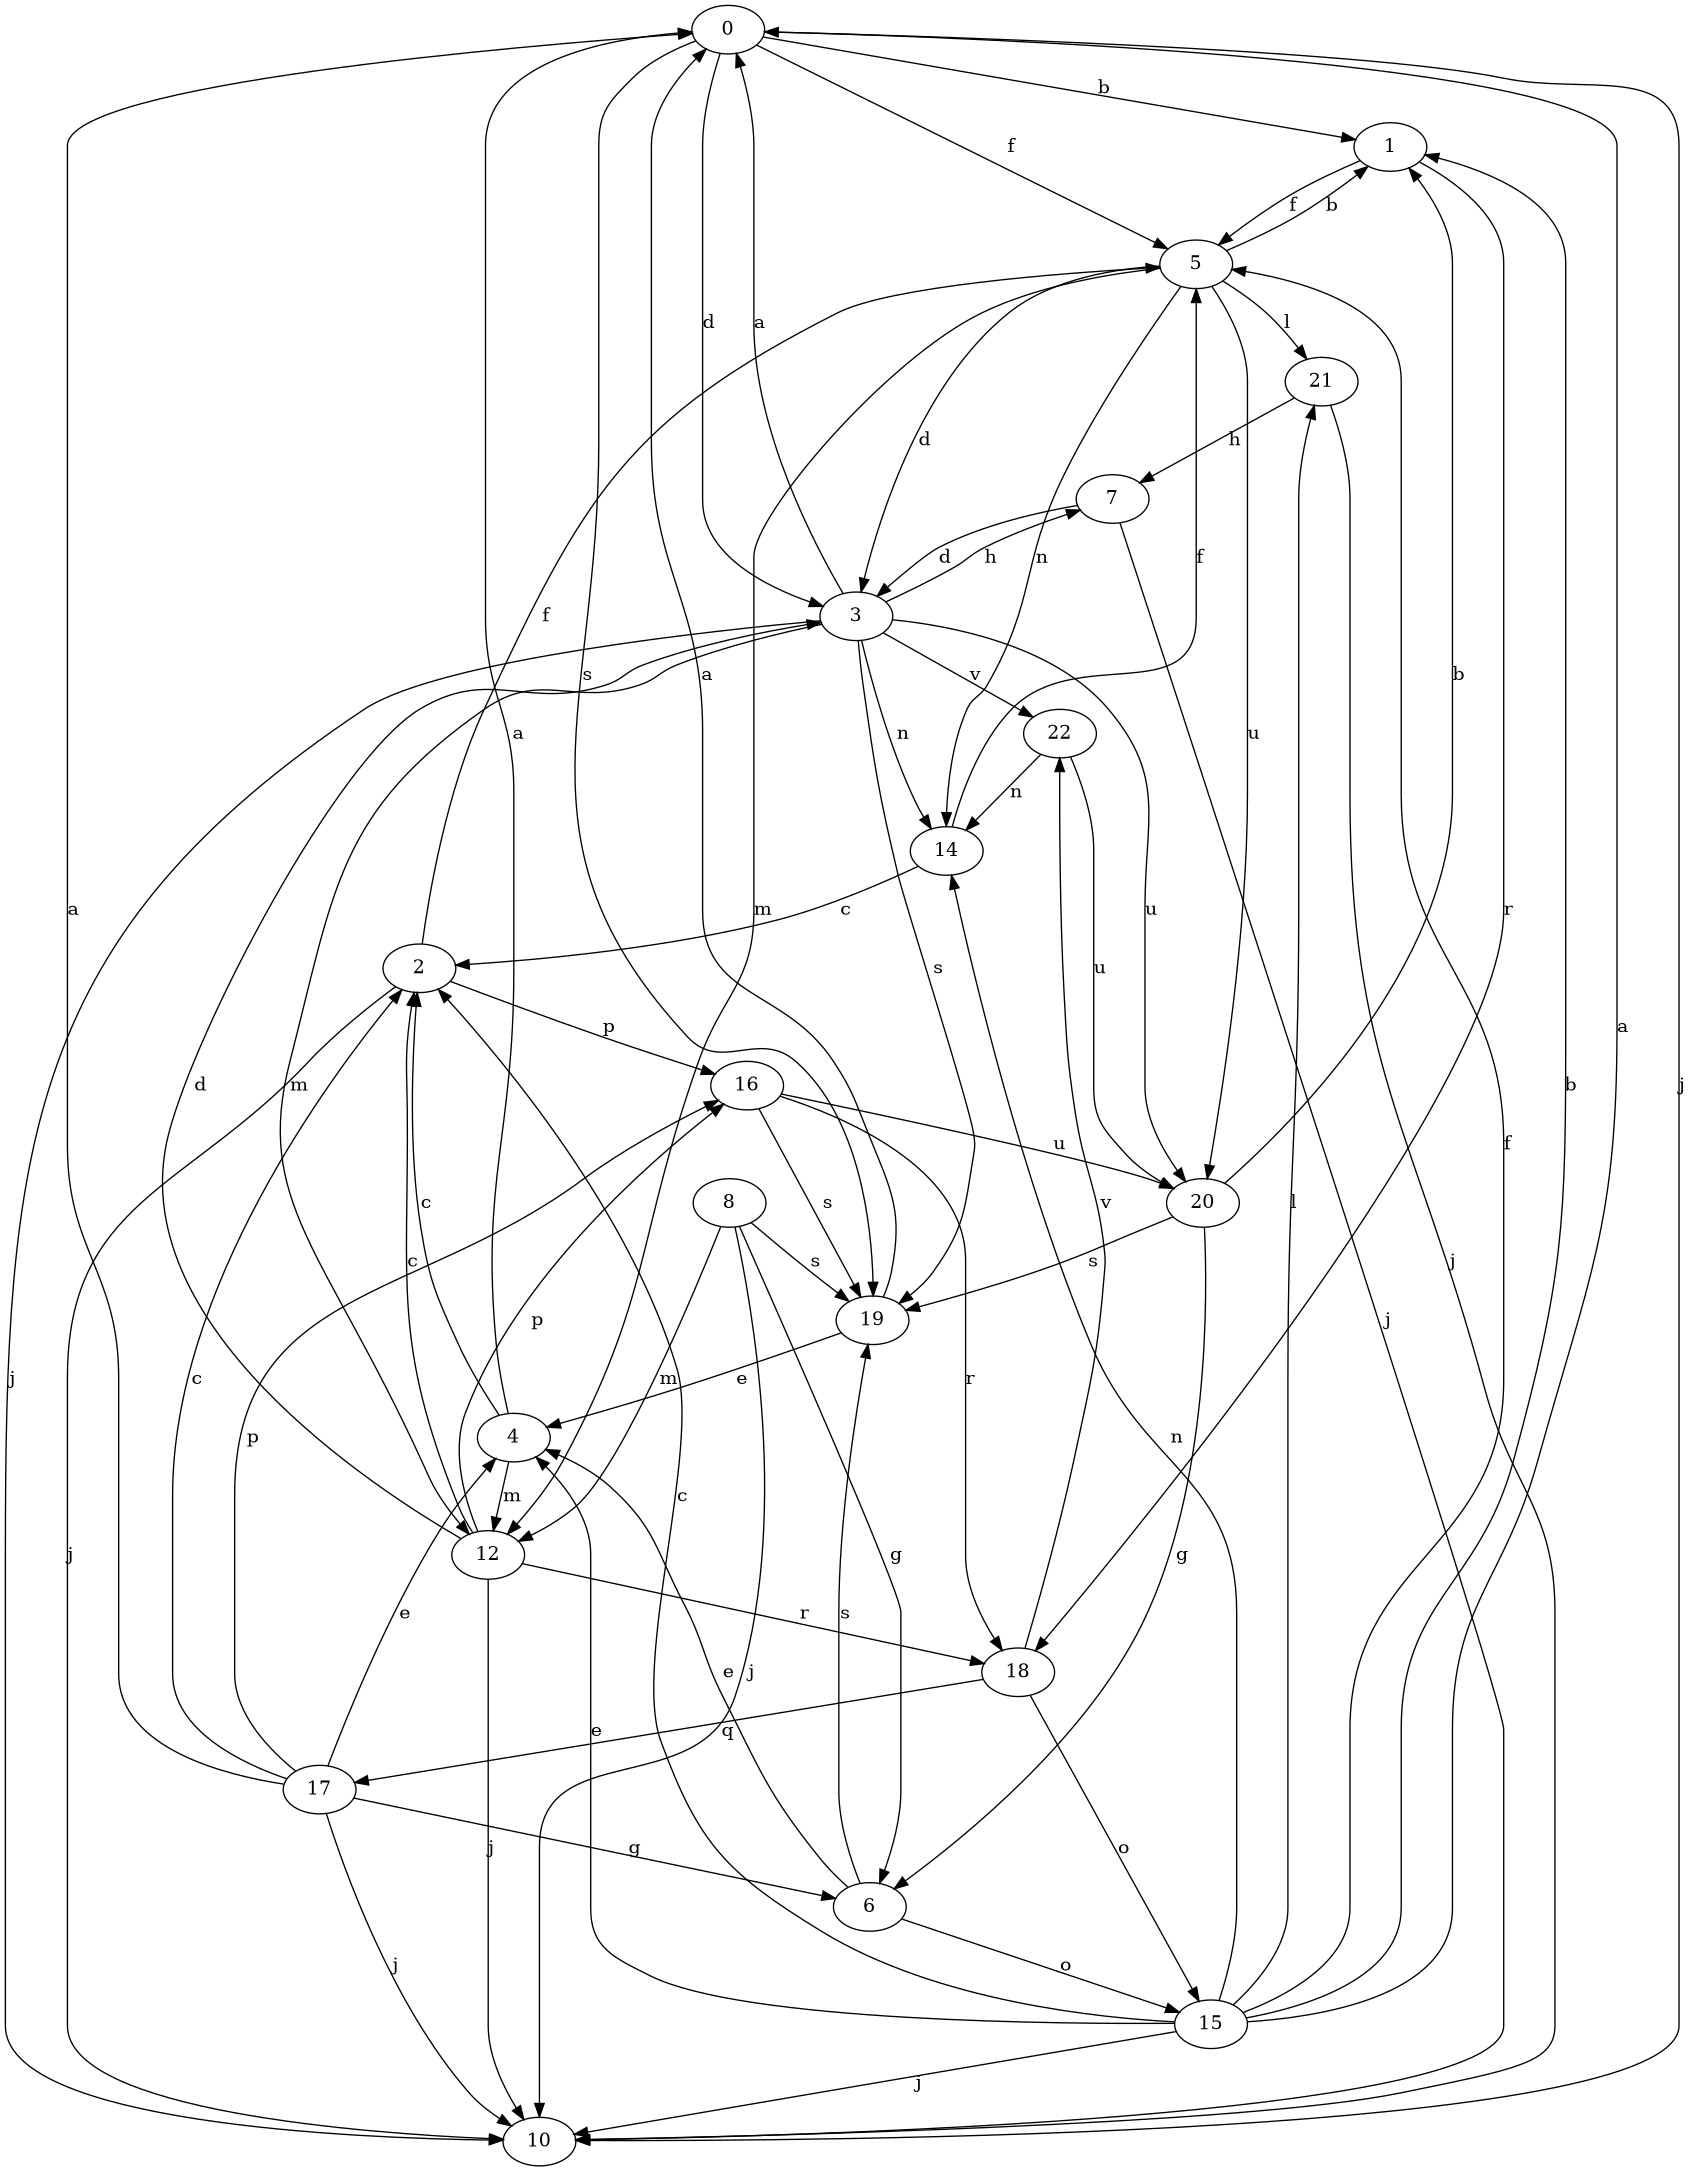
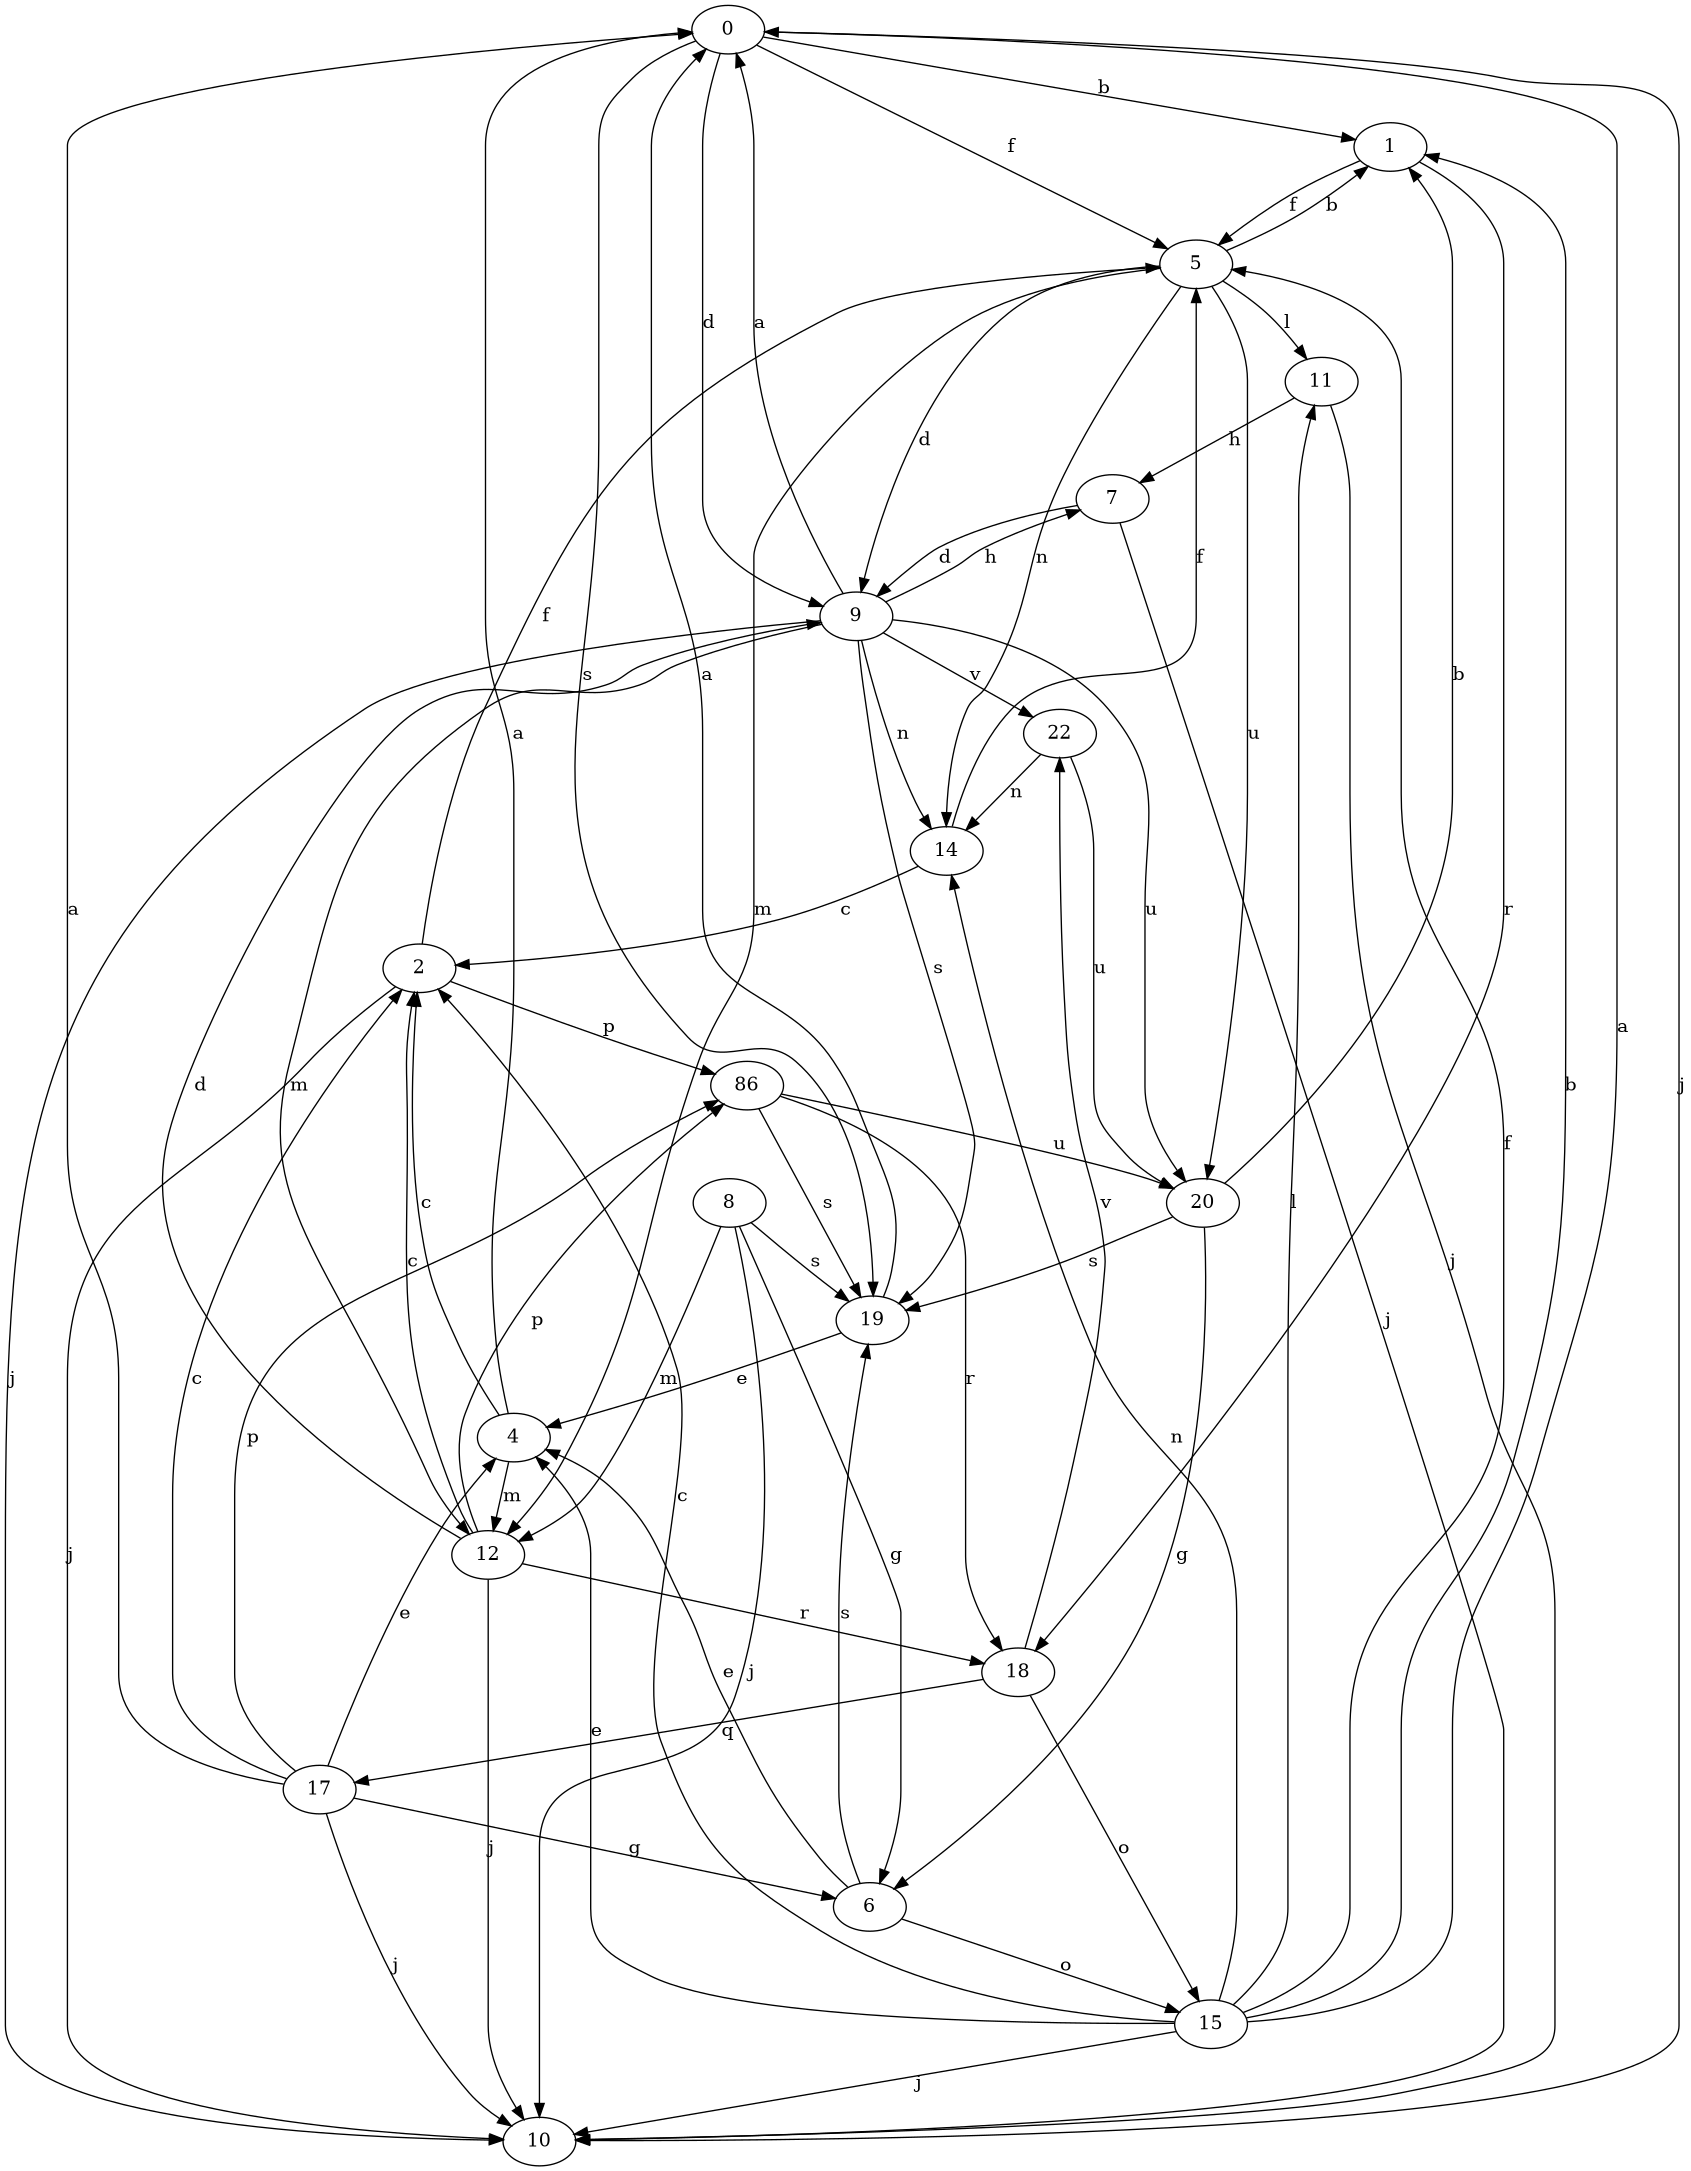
(1322, 382) -> (1322, 382)
(856, 616) -> (856, 616)
(747, 1086) -> (747, 1086)
